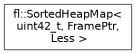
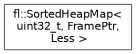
(68, 27) -> (68, 27)
